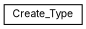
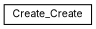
(43, 15) -> (48, 15)
